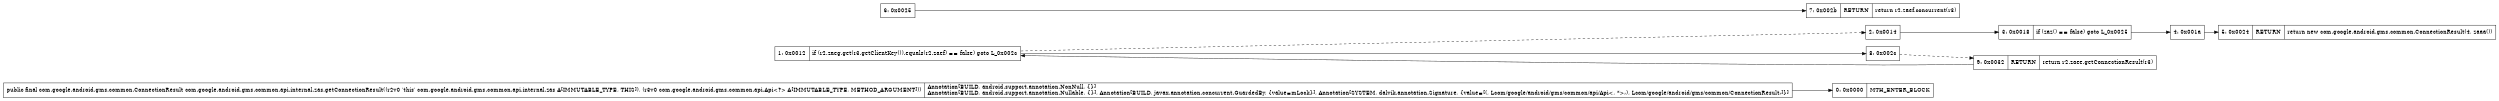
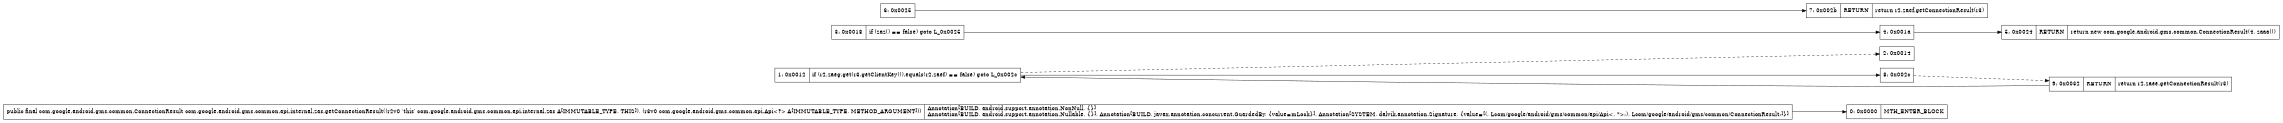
(1916, 11) -> (1930, 11)
(1947, 32) -> none
